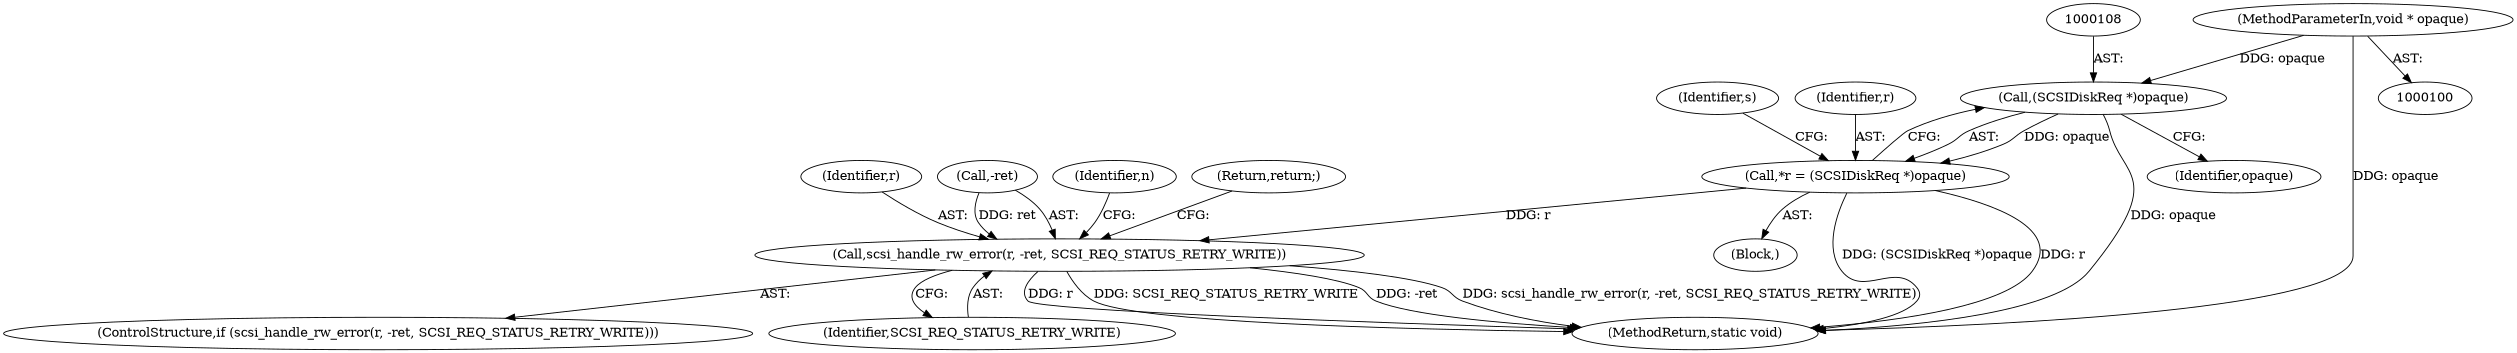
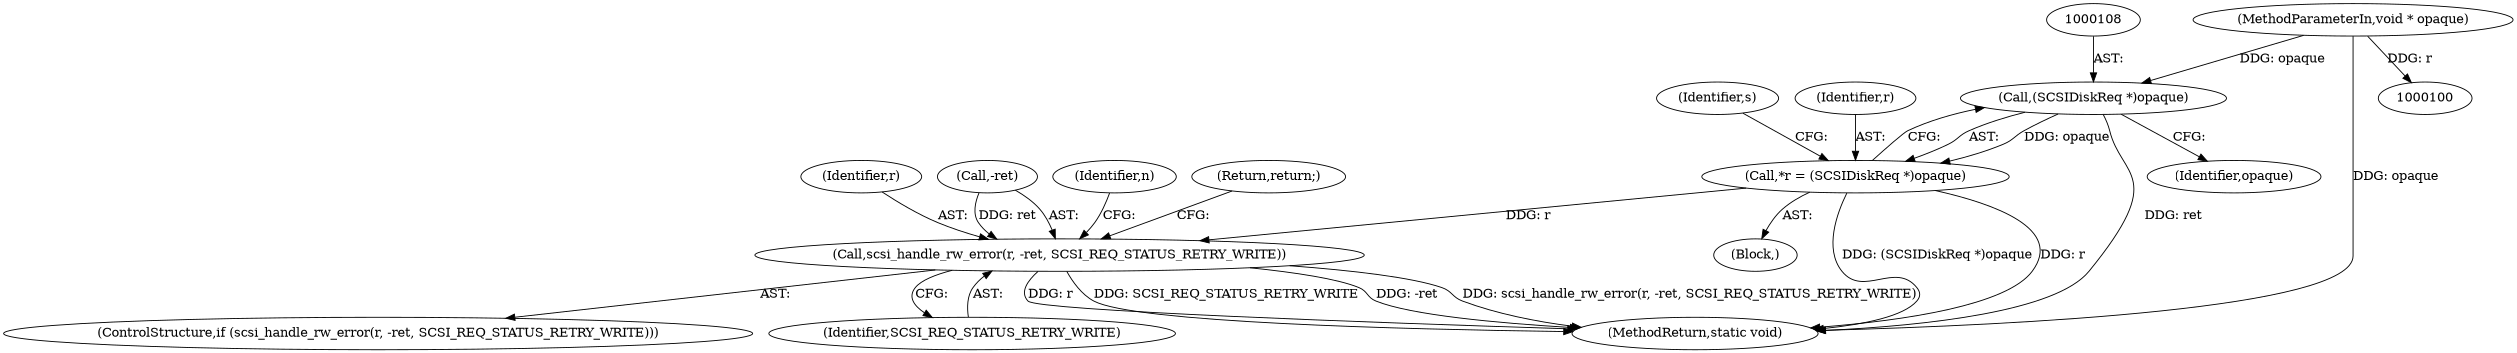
(2410, 59) -> (2410, 59)
(2173, 216) -> (2173, 216)
